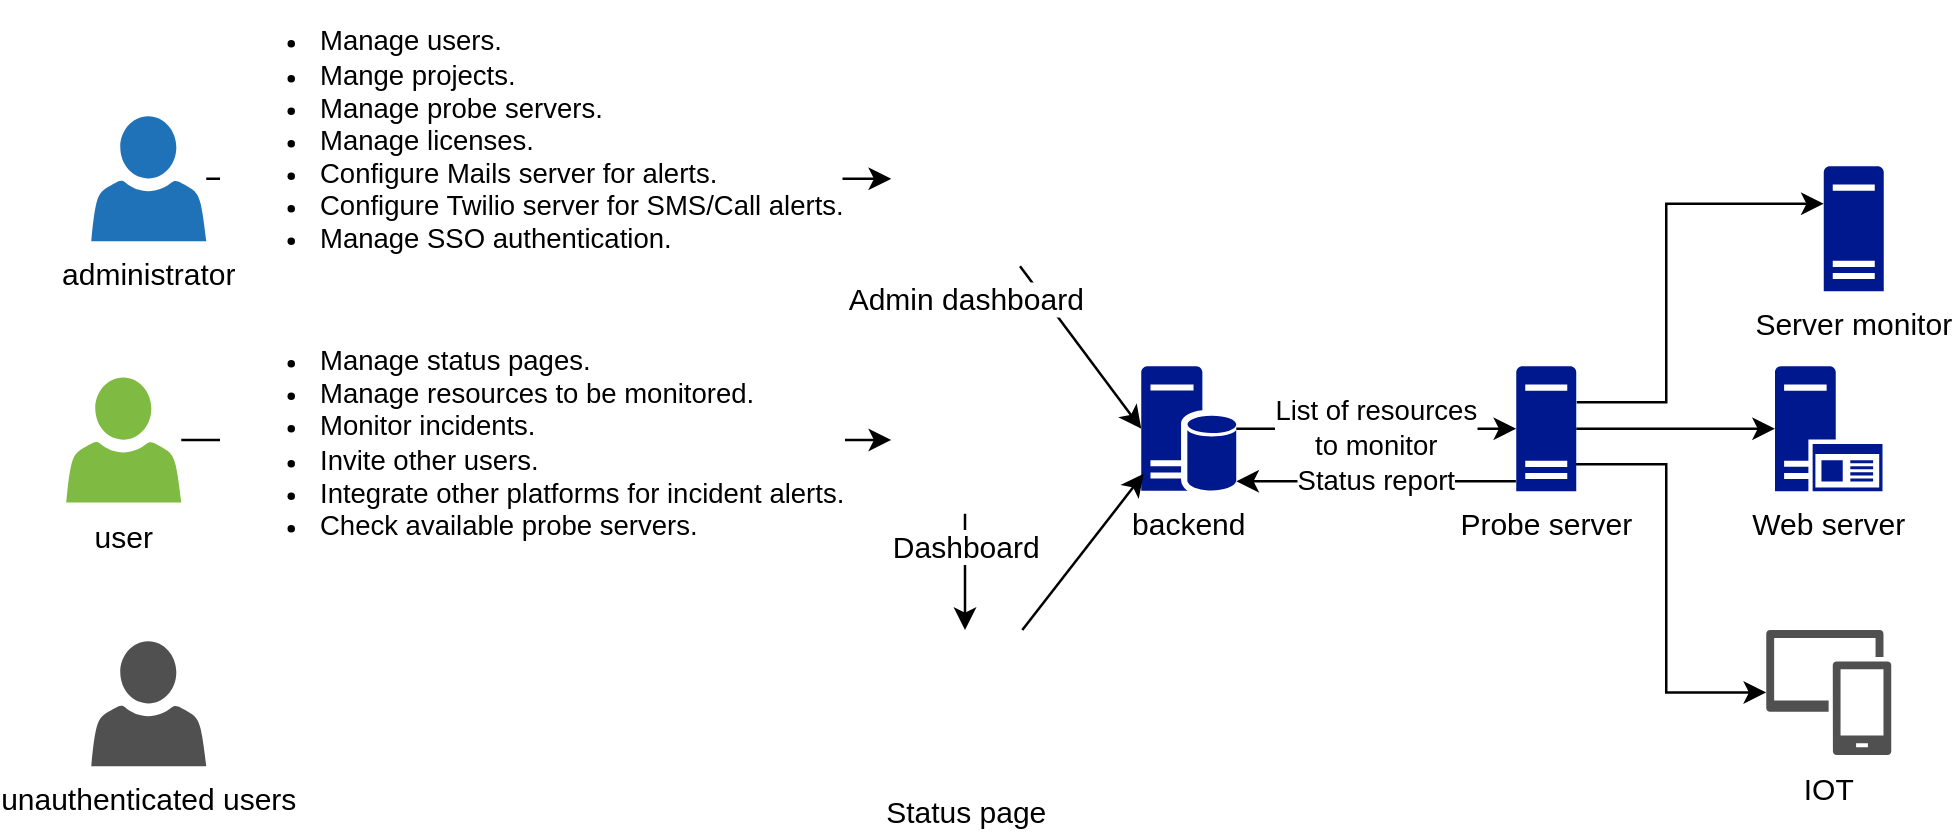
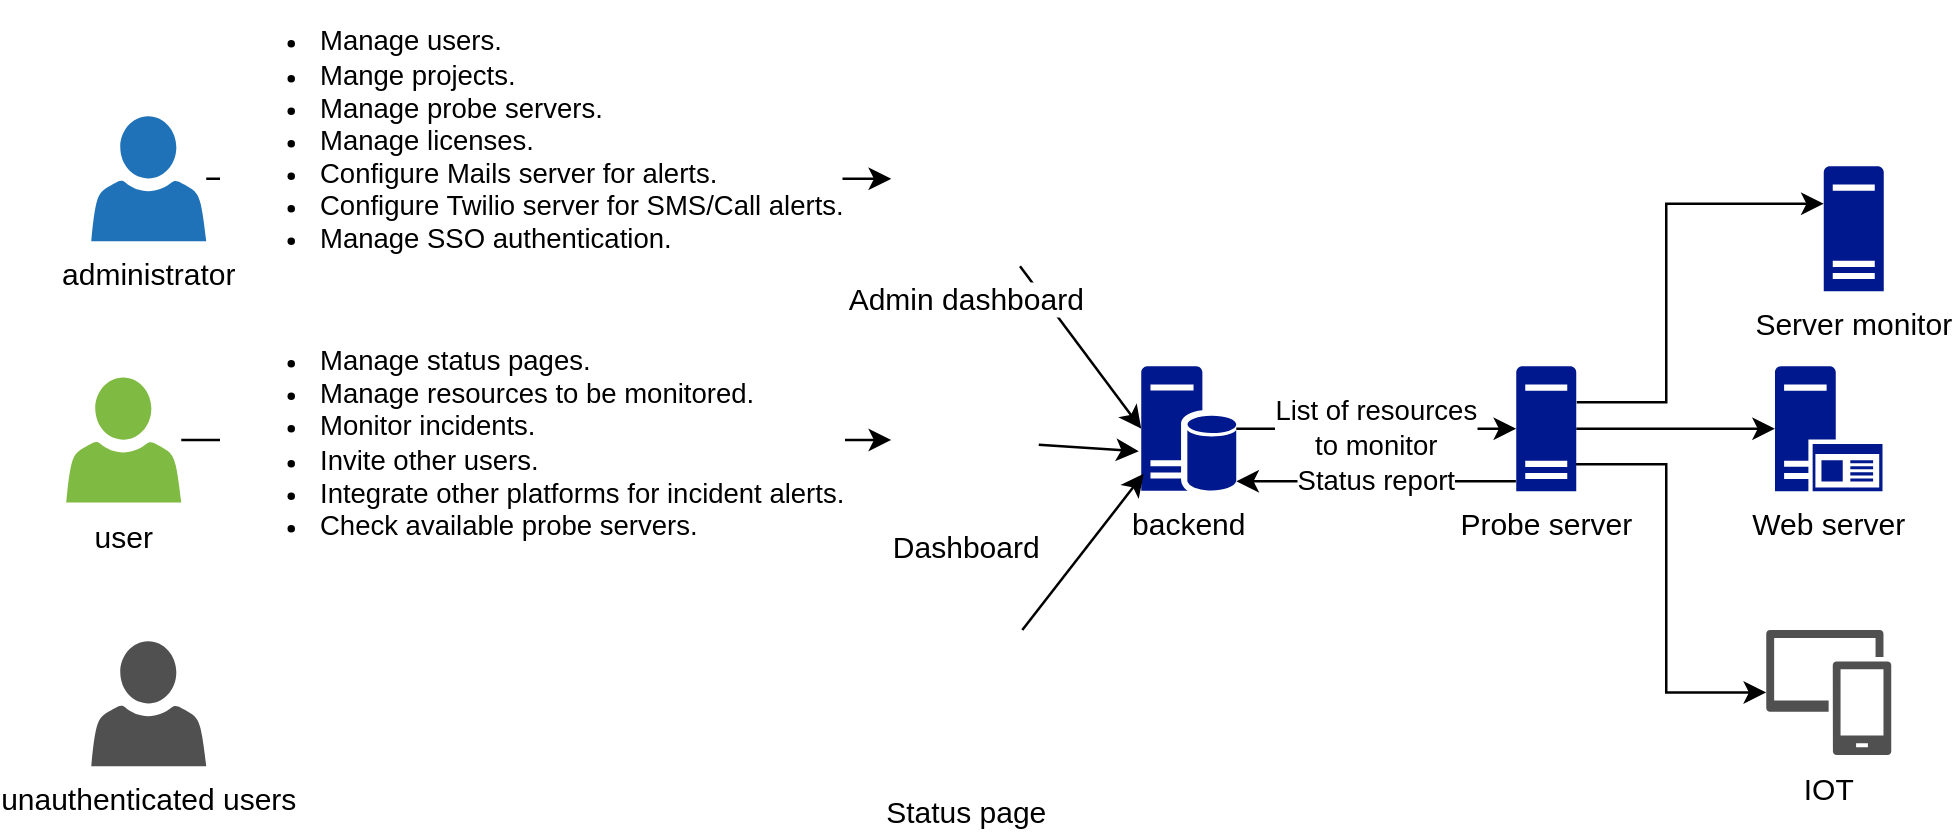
(965, 588) -> (1081, 448)
